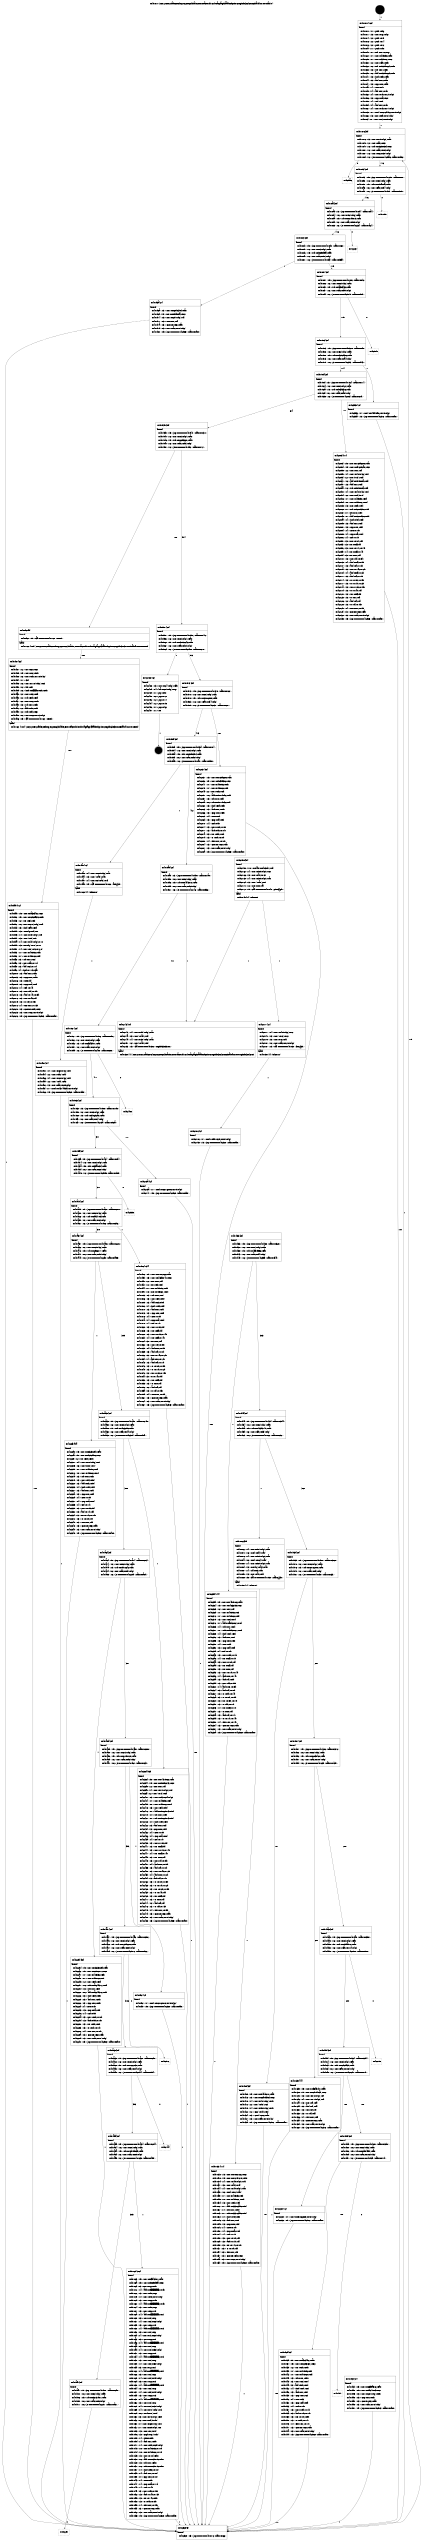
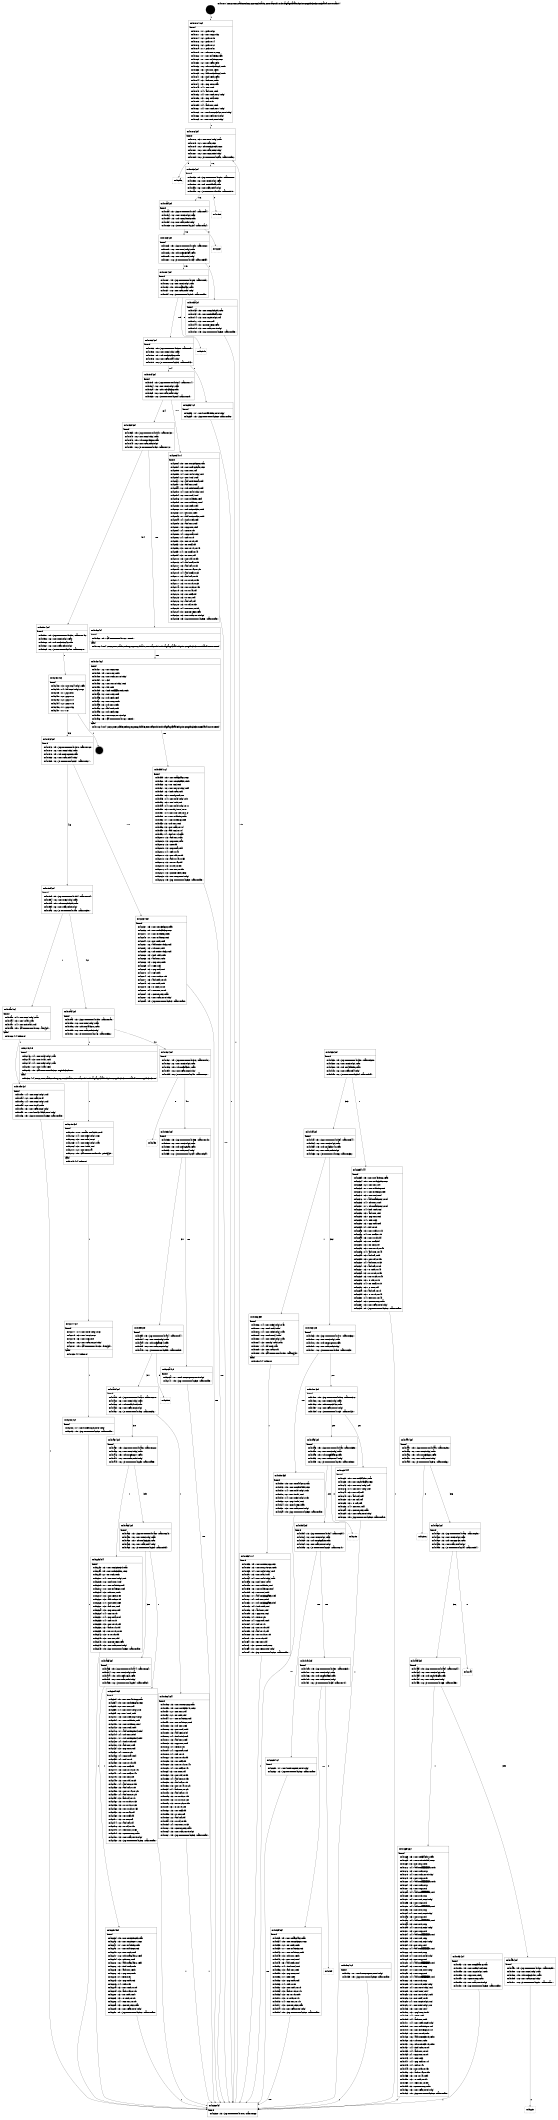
(194, 666) -> (67, 725)
(222, 961) -> (88, 1101)
(125, 1752) -> none
